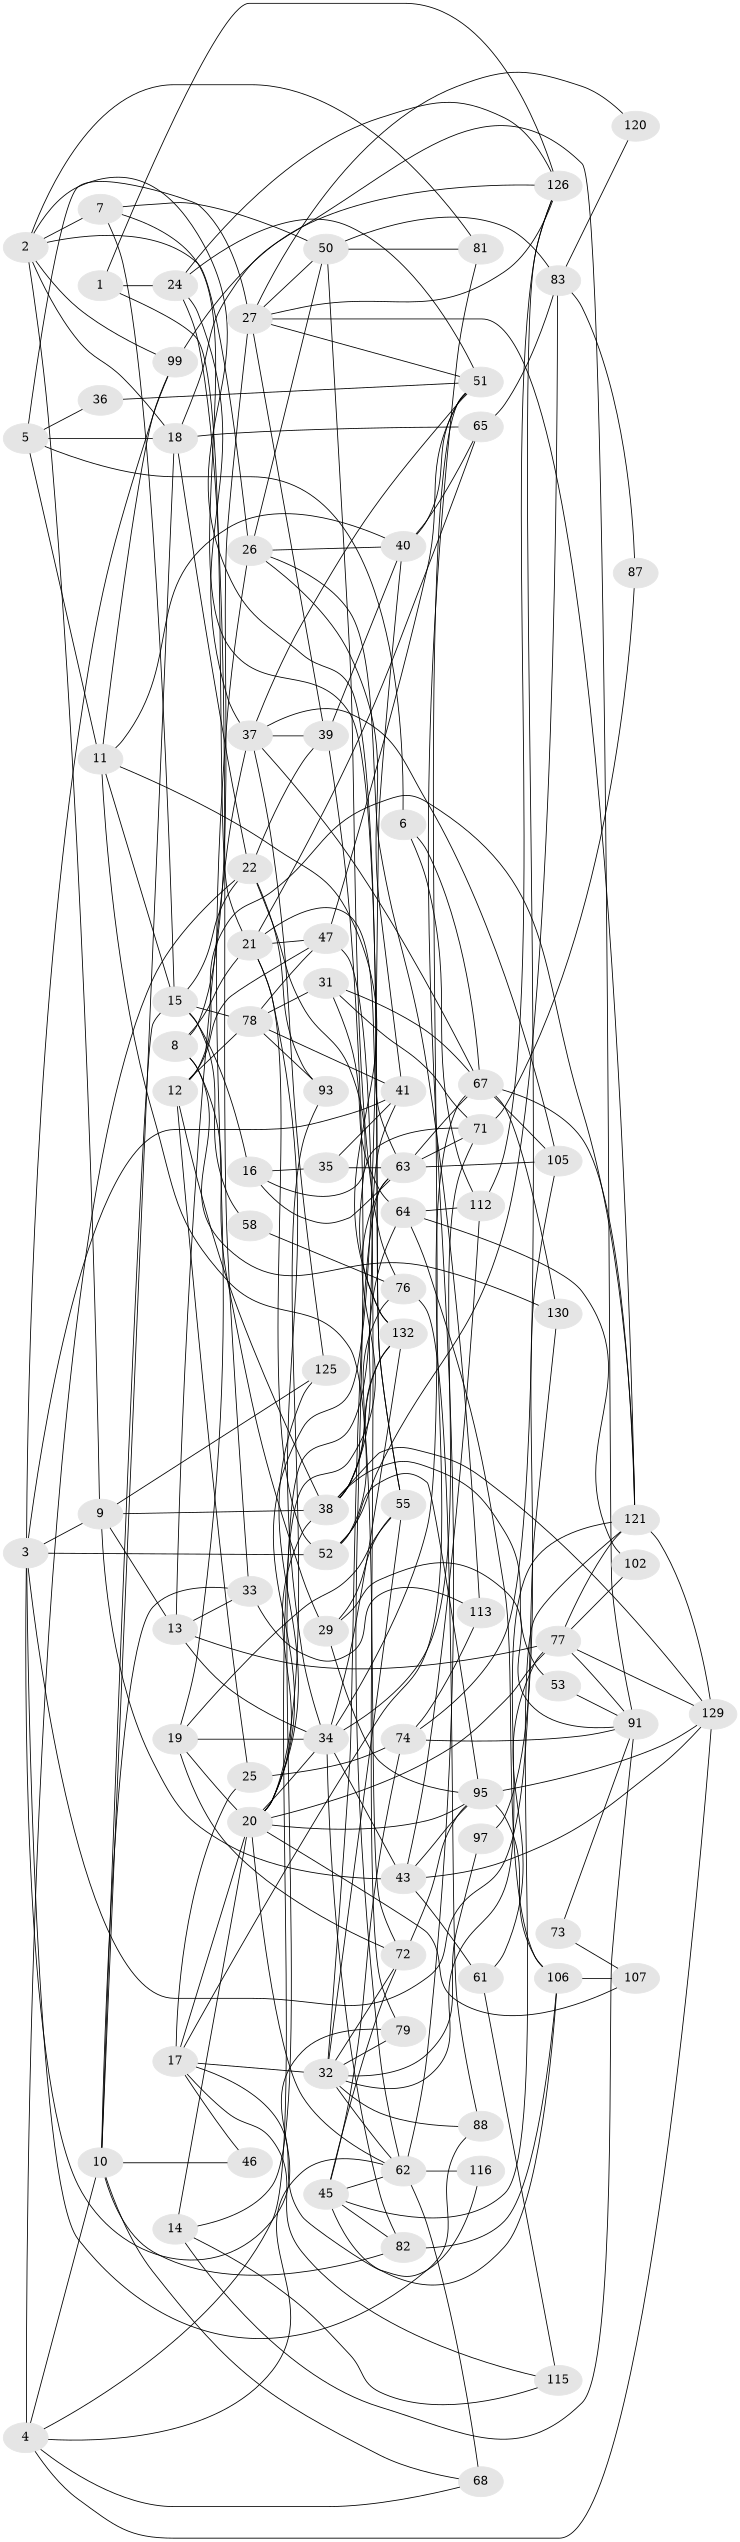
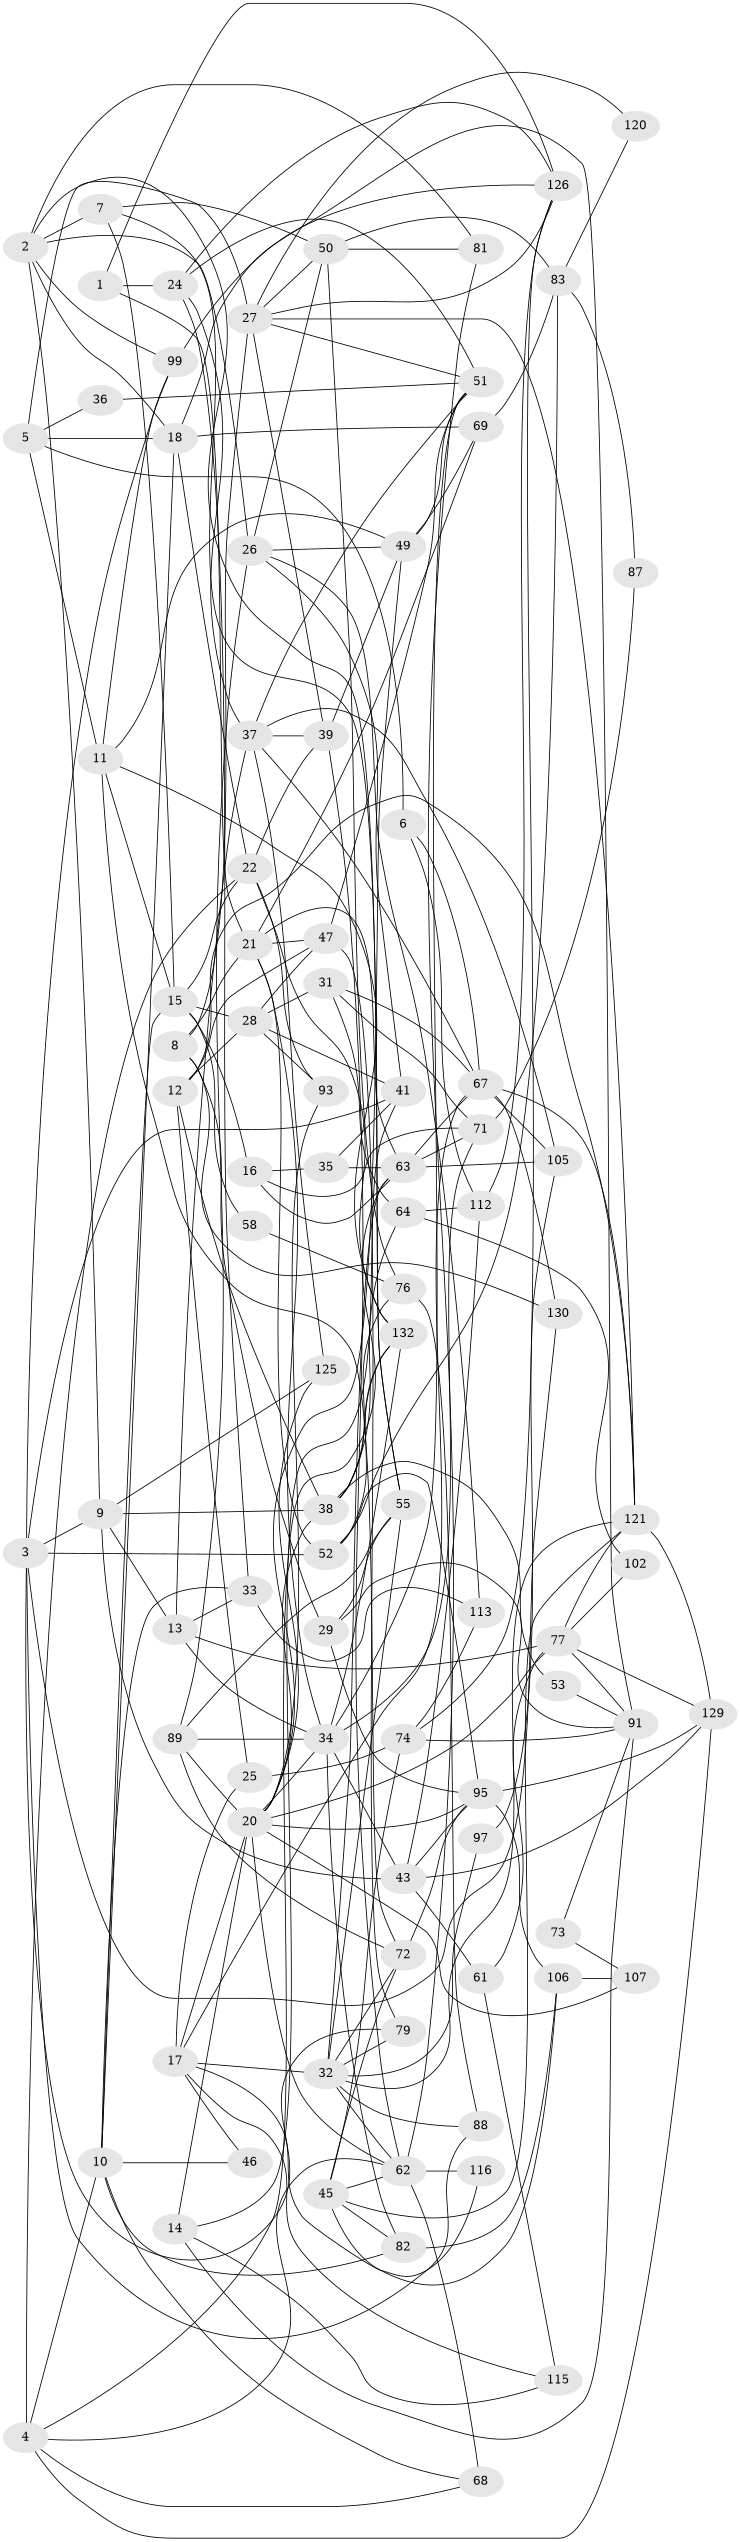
(481, 427) -> (481, 427)
(403, 547) -> (403, 547)
(250, 1022) -> (250, 1022)
(547, 1531) -> none
(502, 1574) -> none
(175, 1739) -> (175, 1739)
